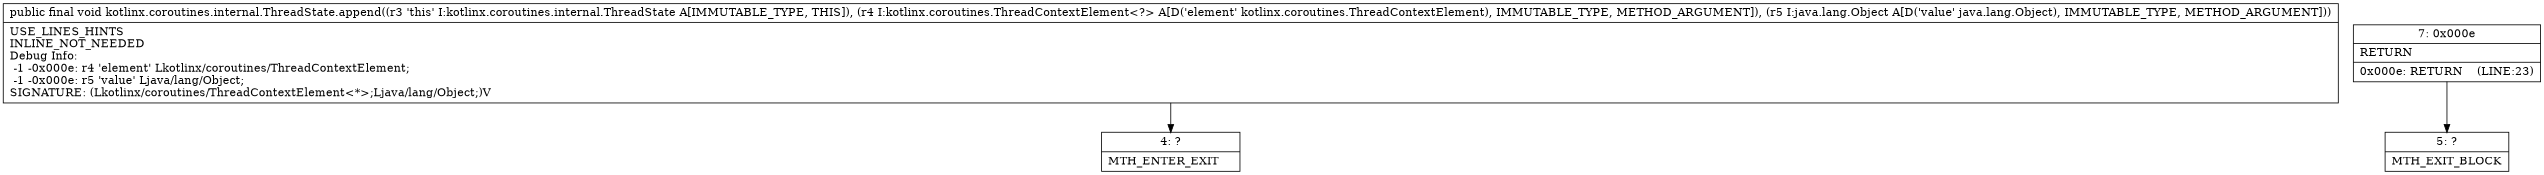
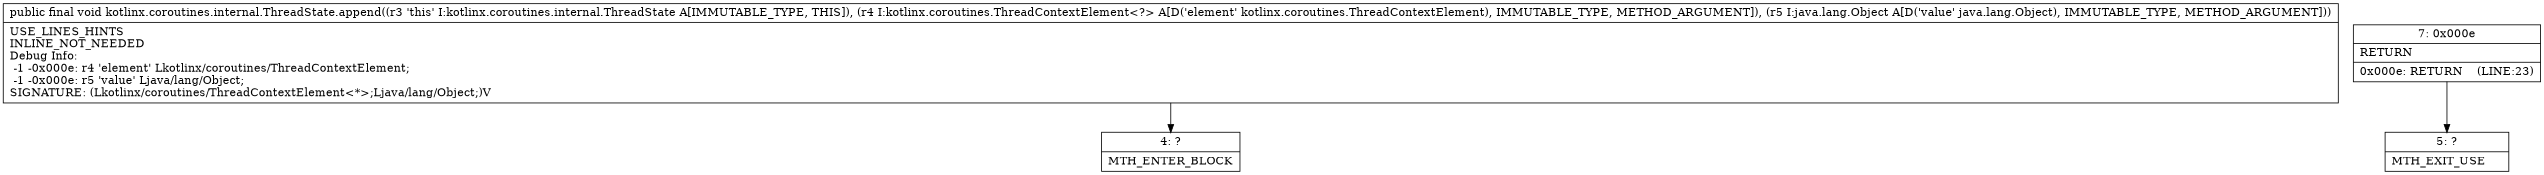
(1163, 161) -> (1171, 161)
(2447, 161) -> (2439, 161)
